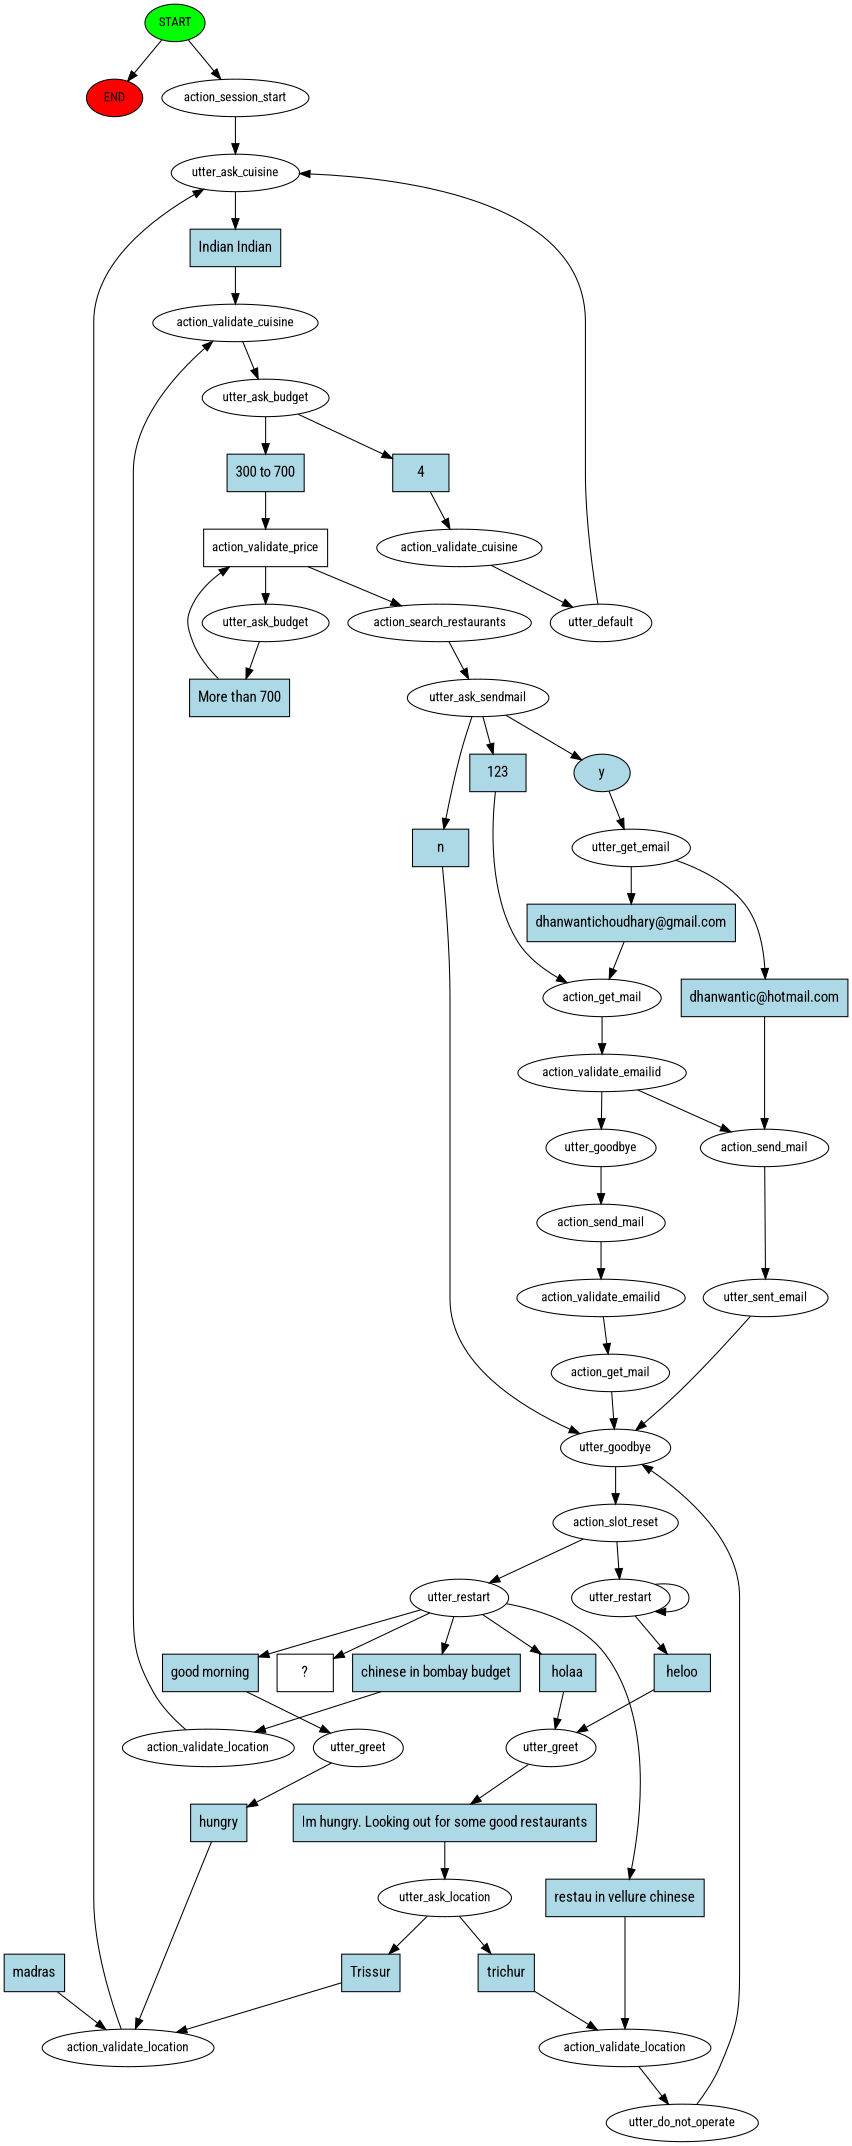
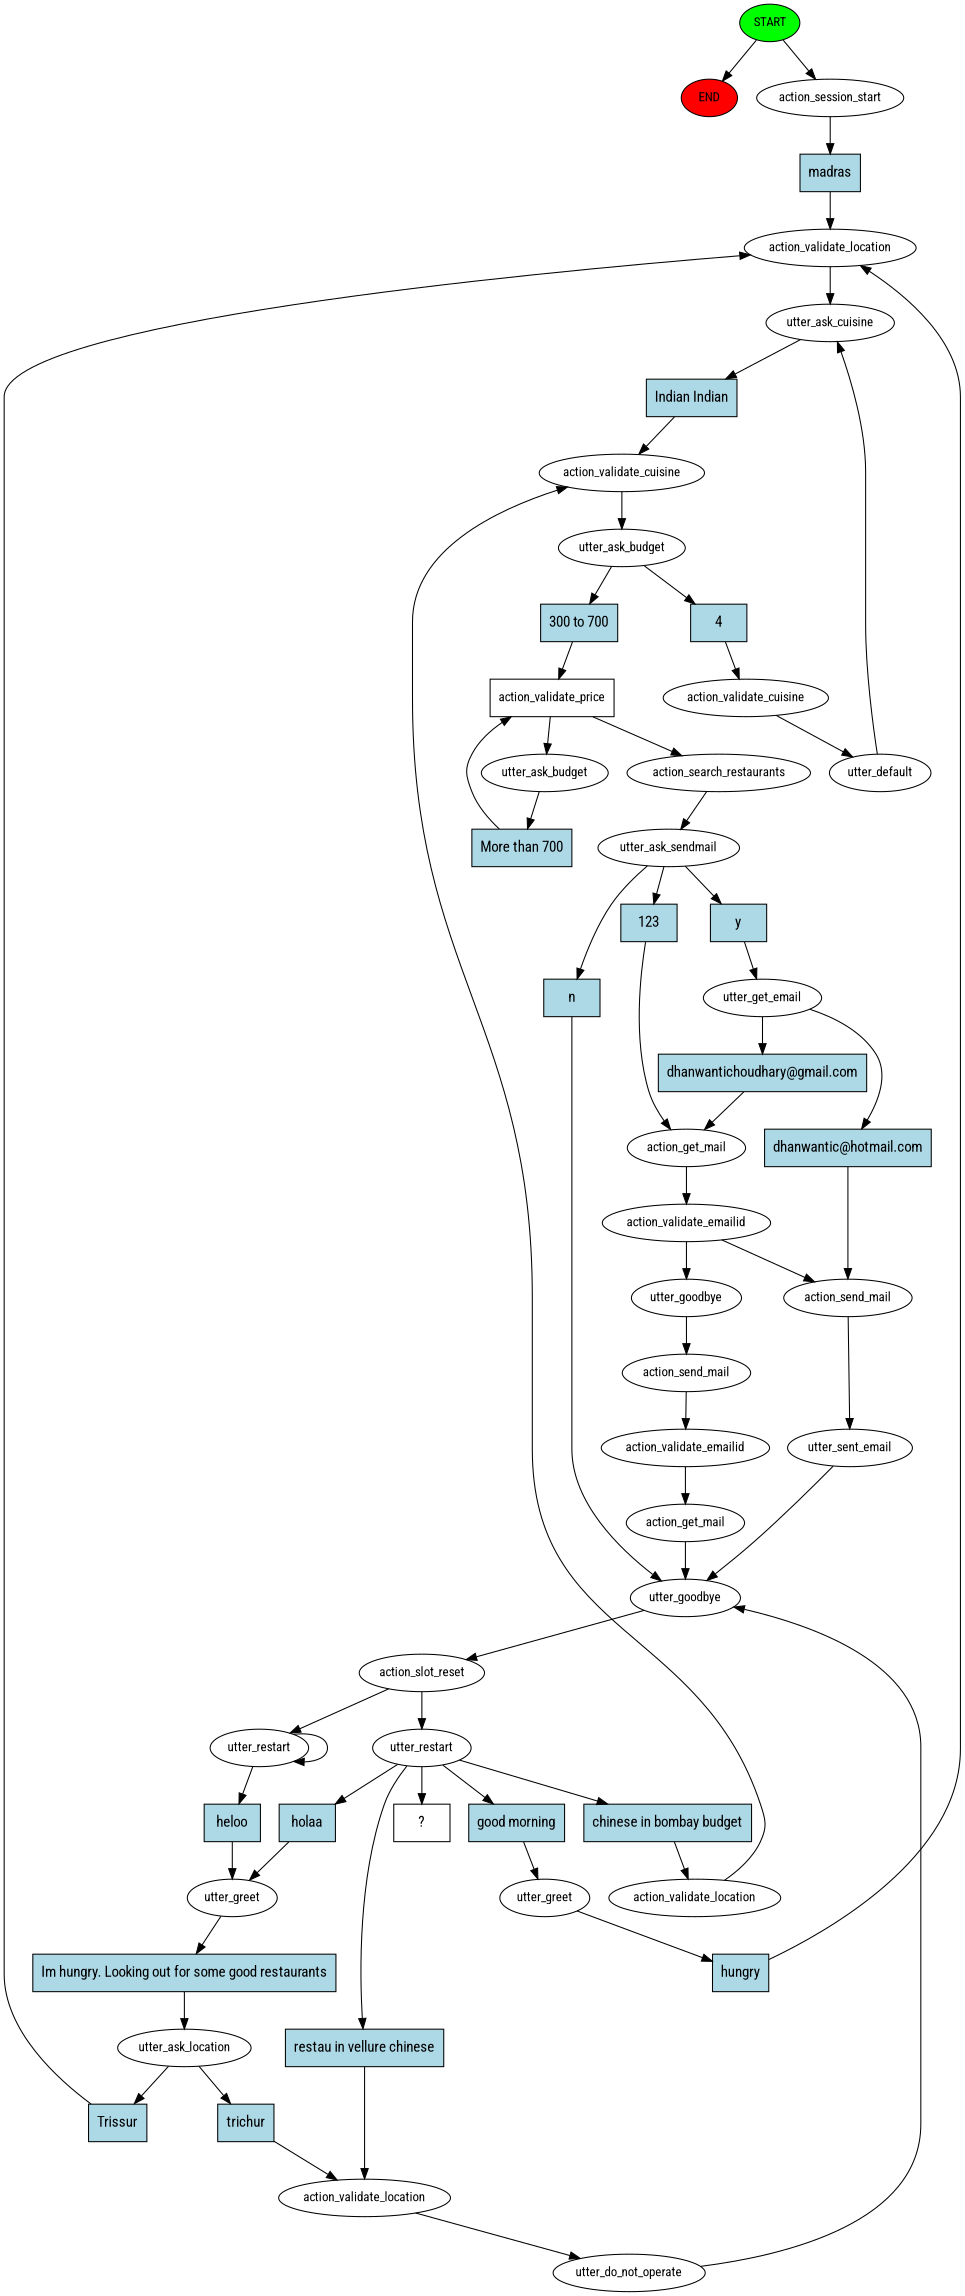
(235, 130) -> (830, 130)
(602, 773) -> (739, 923)
